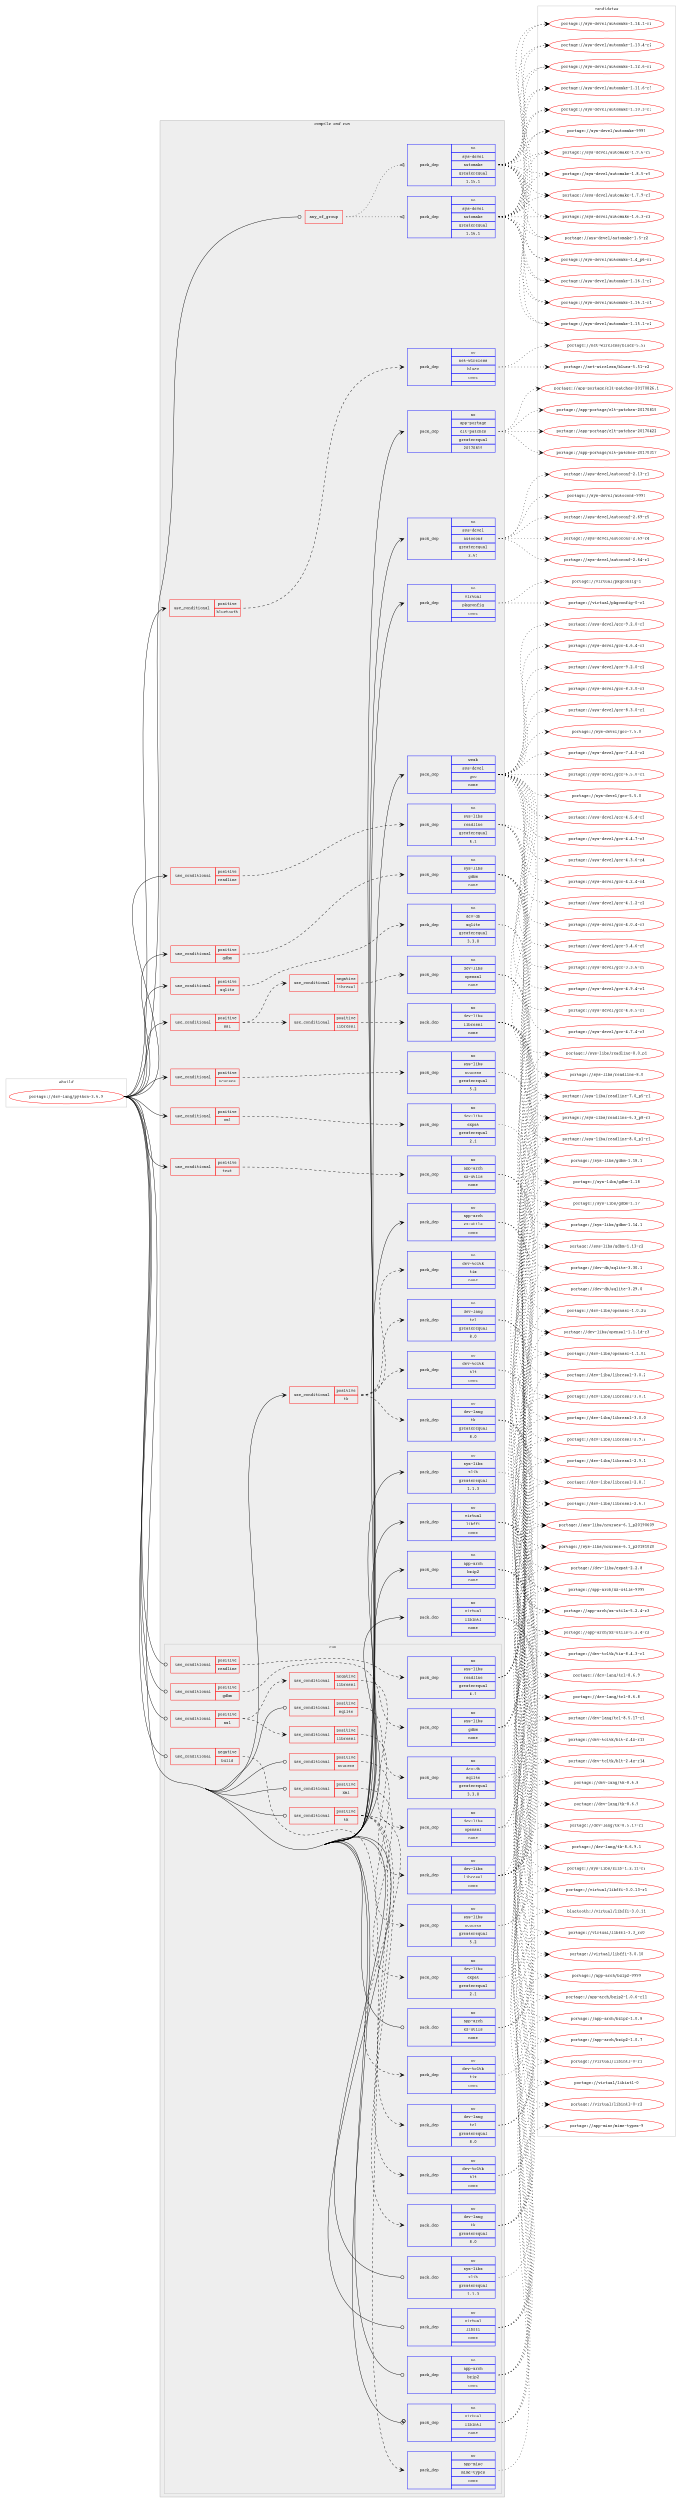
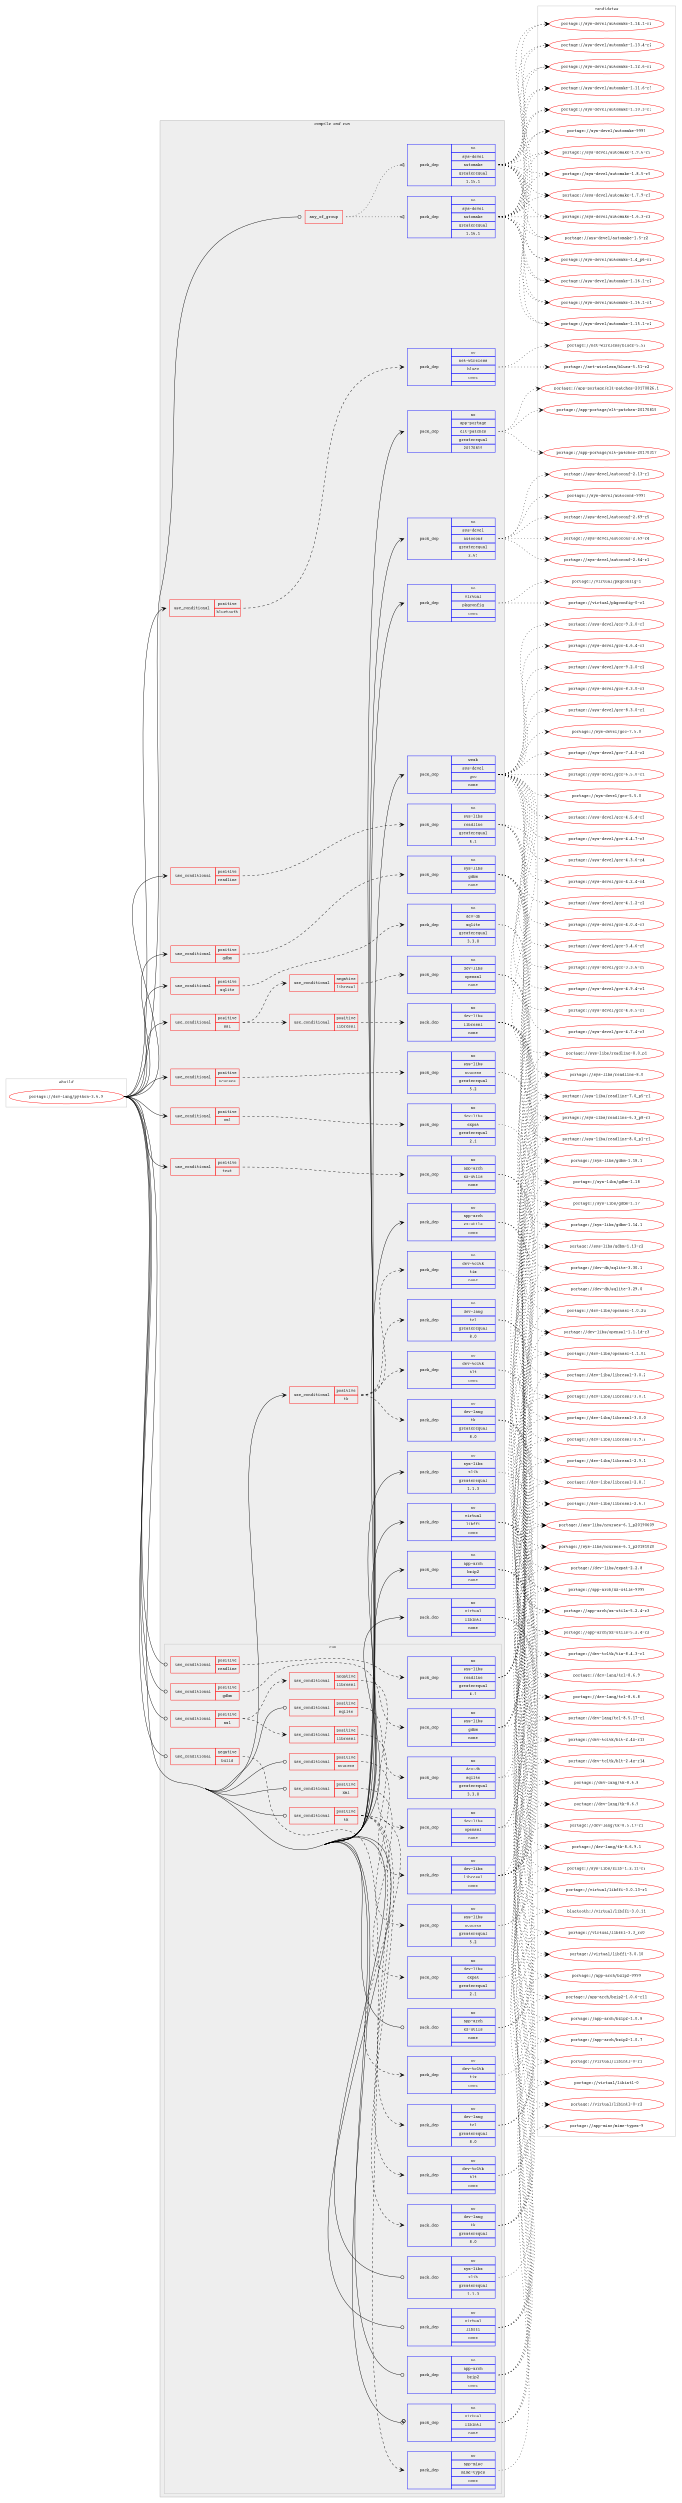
(607, 431) -> none
